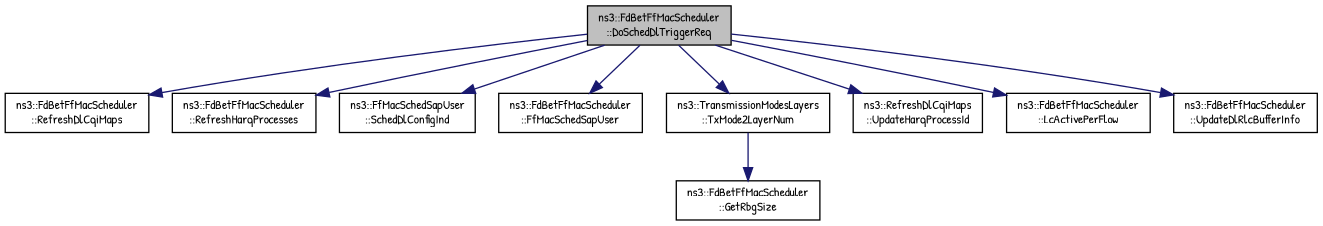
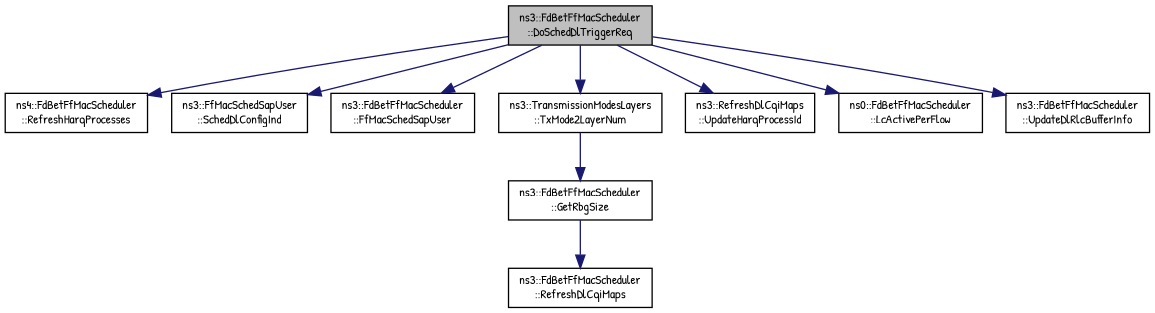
(374, 60) -> (580, 237)
(244, 113) -> (76, 113)
(1078, 113) -> (911, 113)
